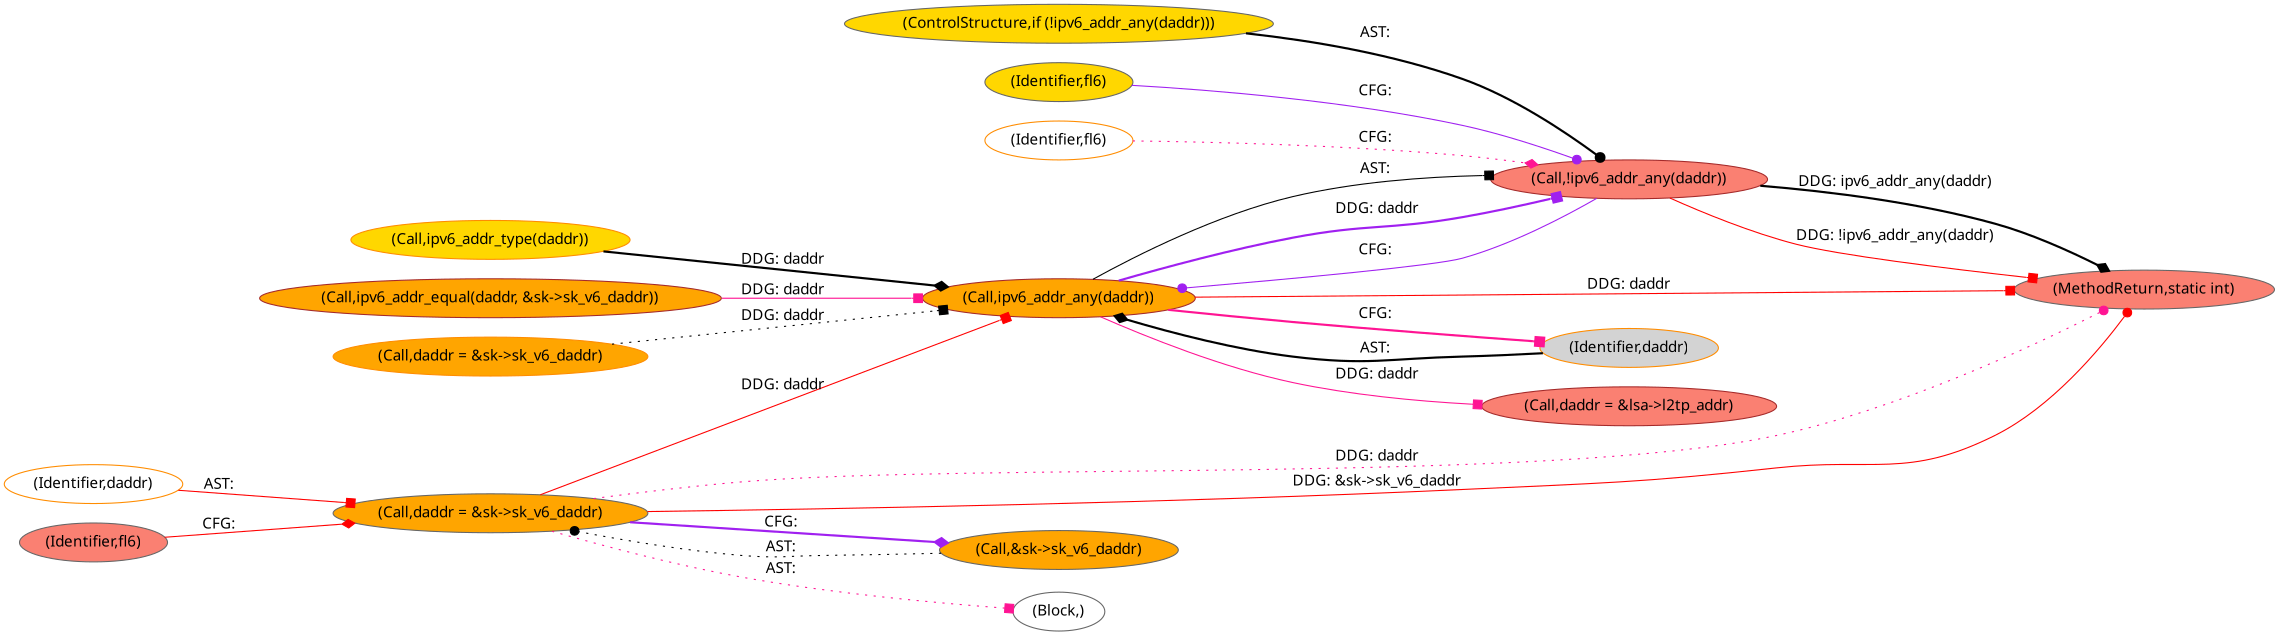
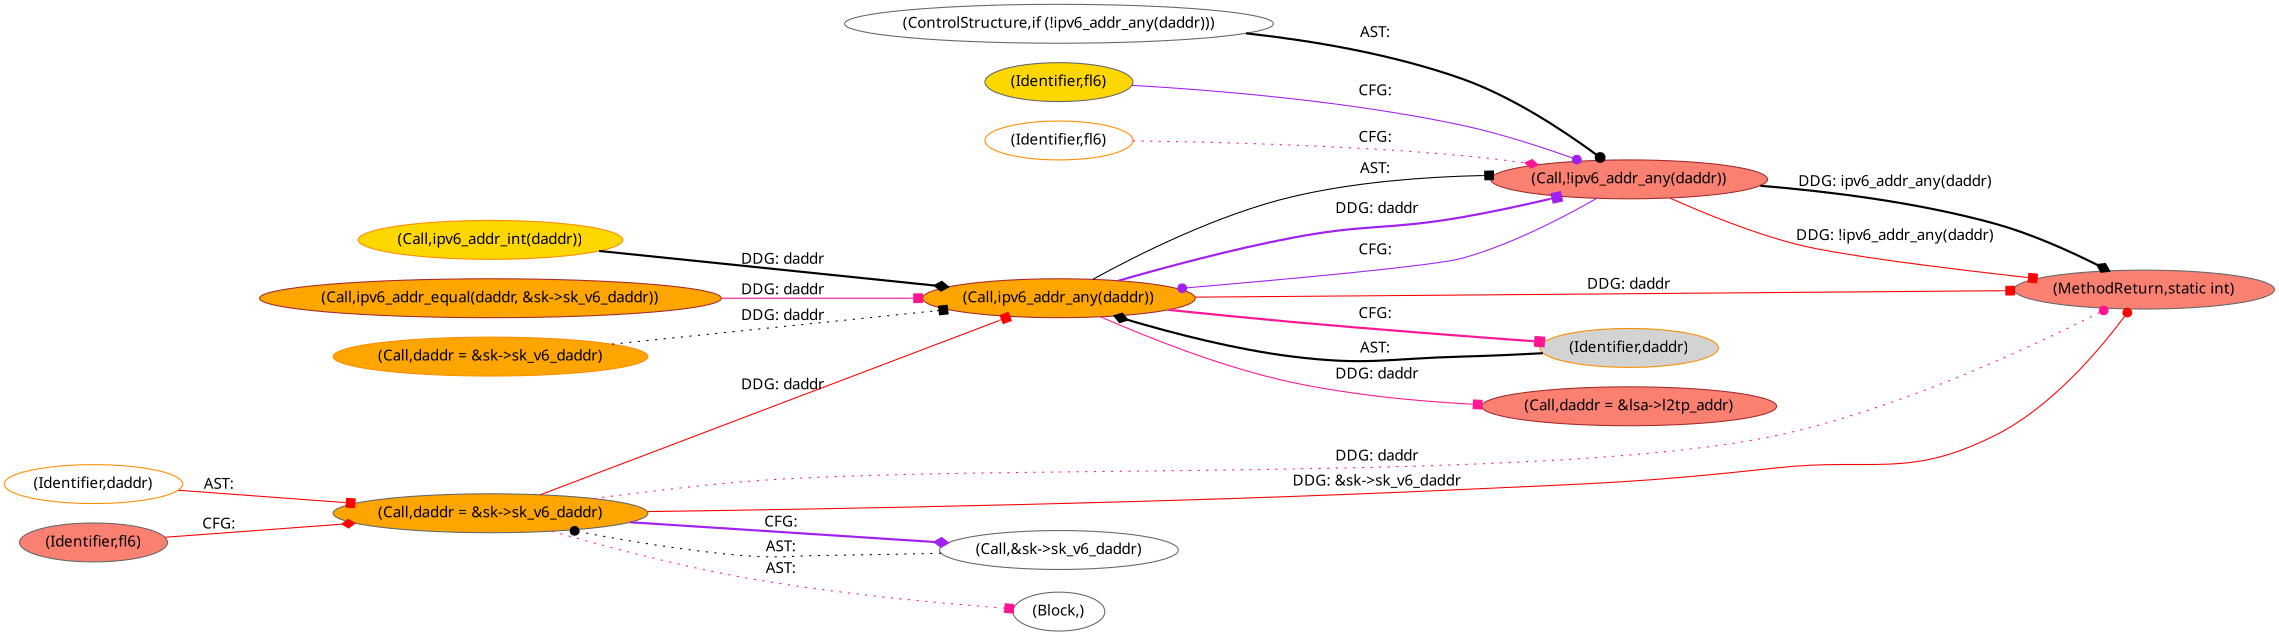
(1059, 24) -> (1059, 24)
(490, 240) -> (490, 240)
(1059, 550) -> (1059, 550)
